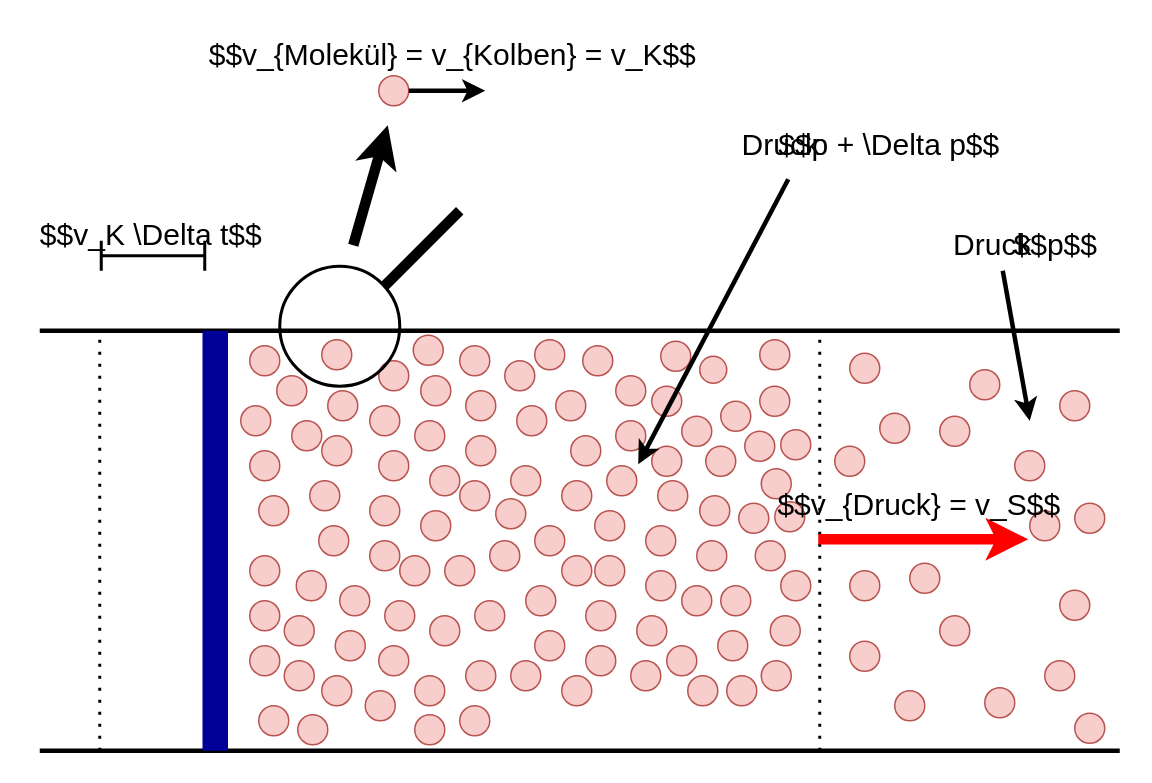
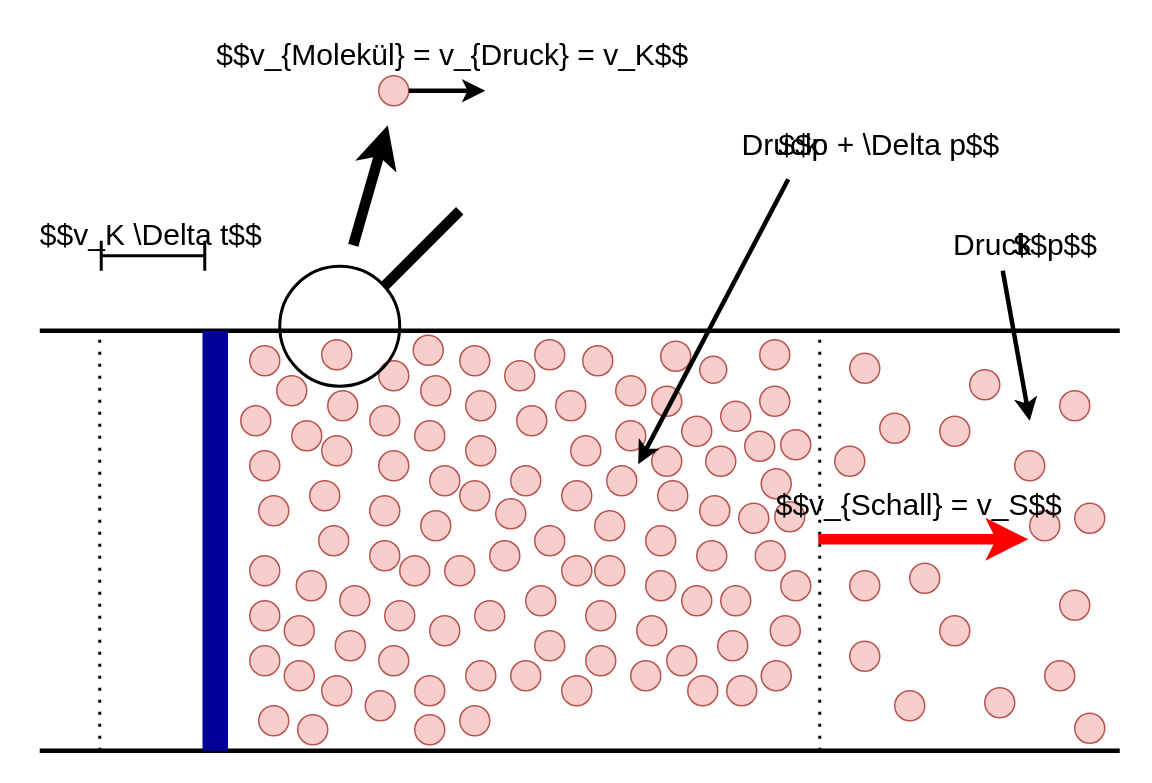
(453, 53) -> (453, 53)
(920, 503) -> (920, 503)
